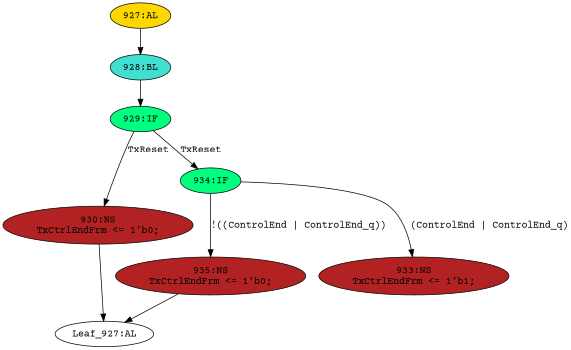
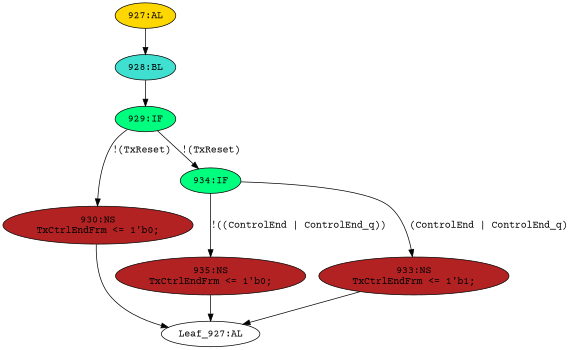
(148, 150) -> (142, 150)
(201, 150) -> (211, 150)
none -> (305, 307)
